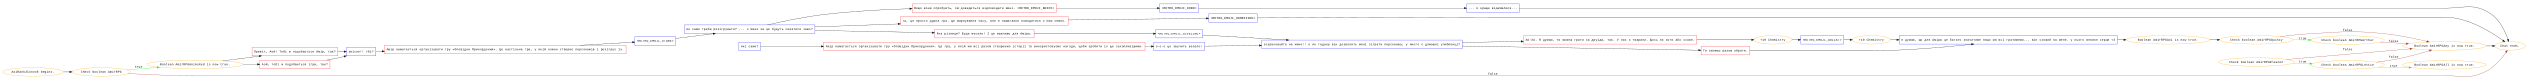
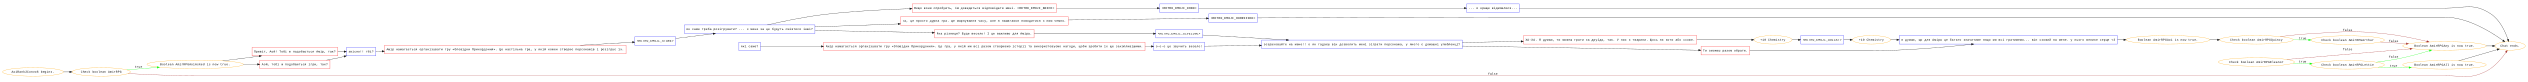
none -> (2478, 55)
(2403, 58) -> (2403, 58)
